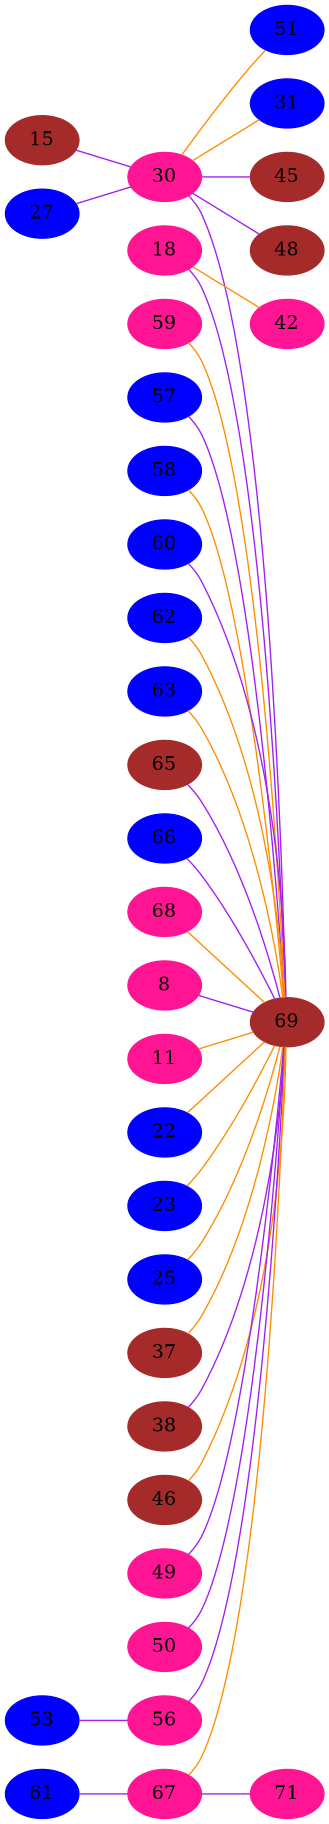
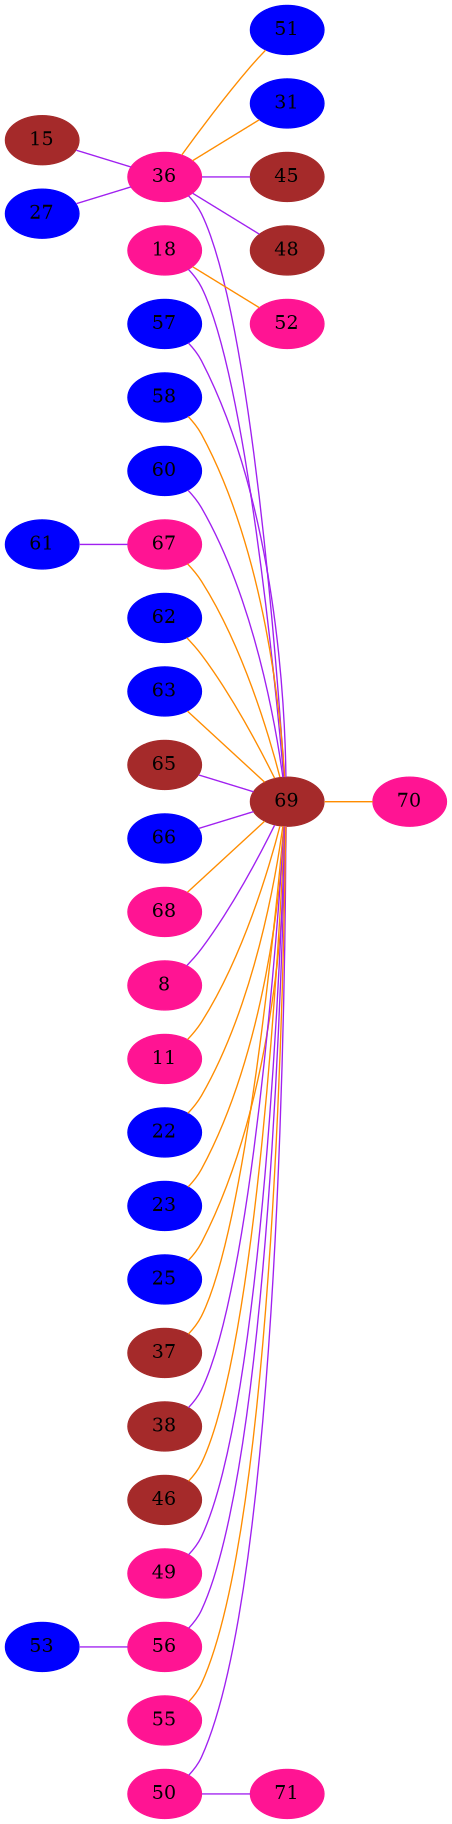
(165, 177) -> (165, 177)
(165, 324) -> (165, 1720)
(287, 324) -> (287, 324)
none -> (410, 802)
(226, 1794) -> (226, 1794)
